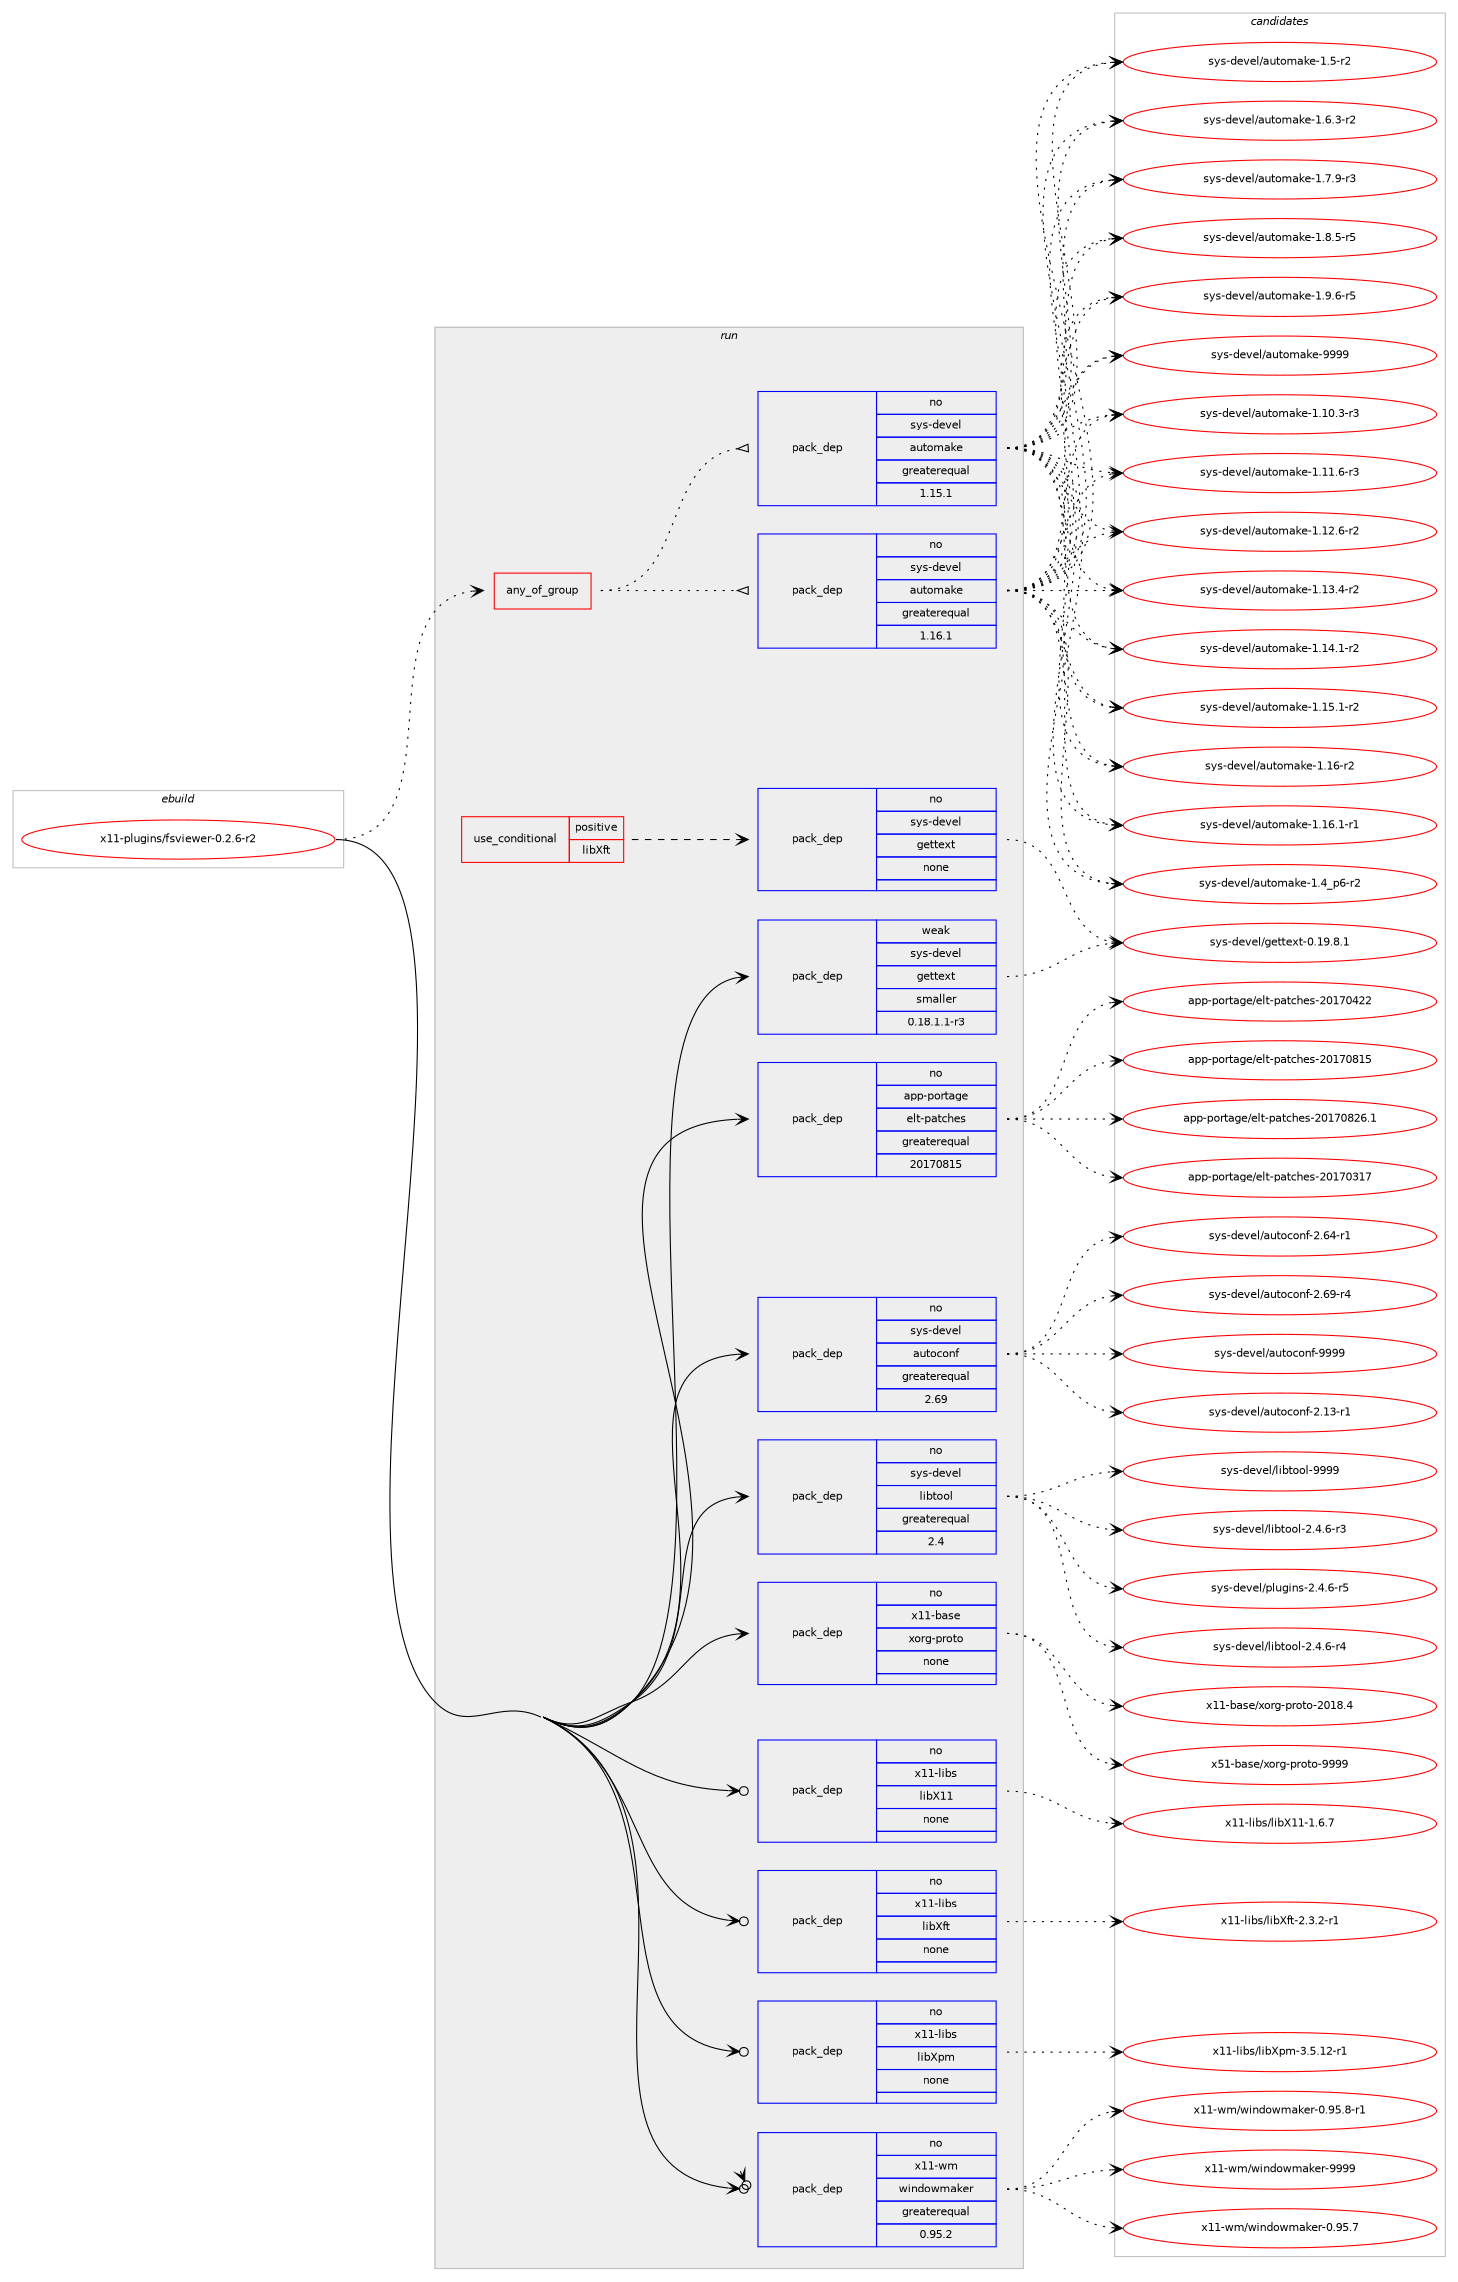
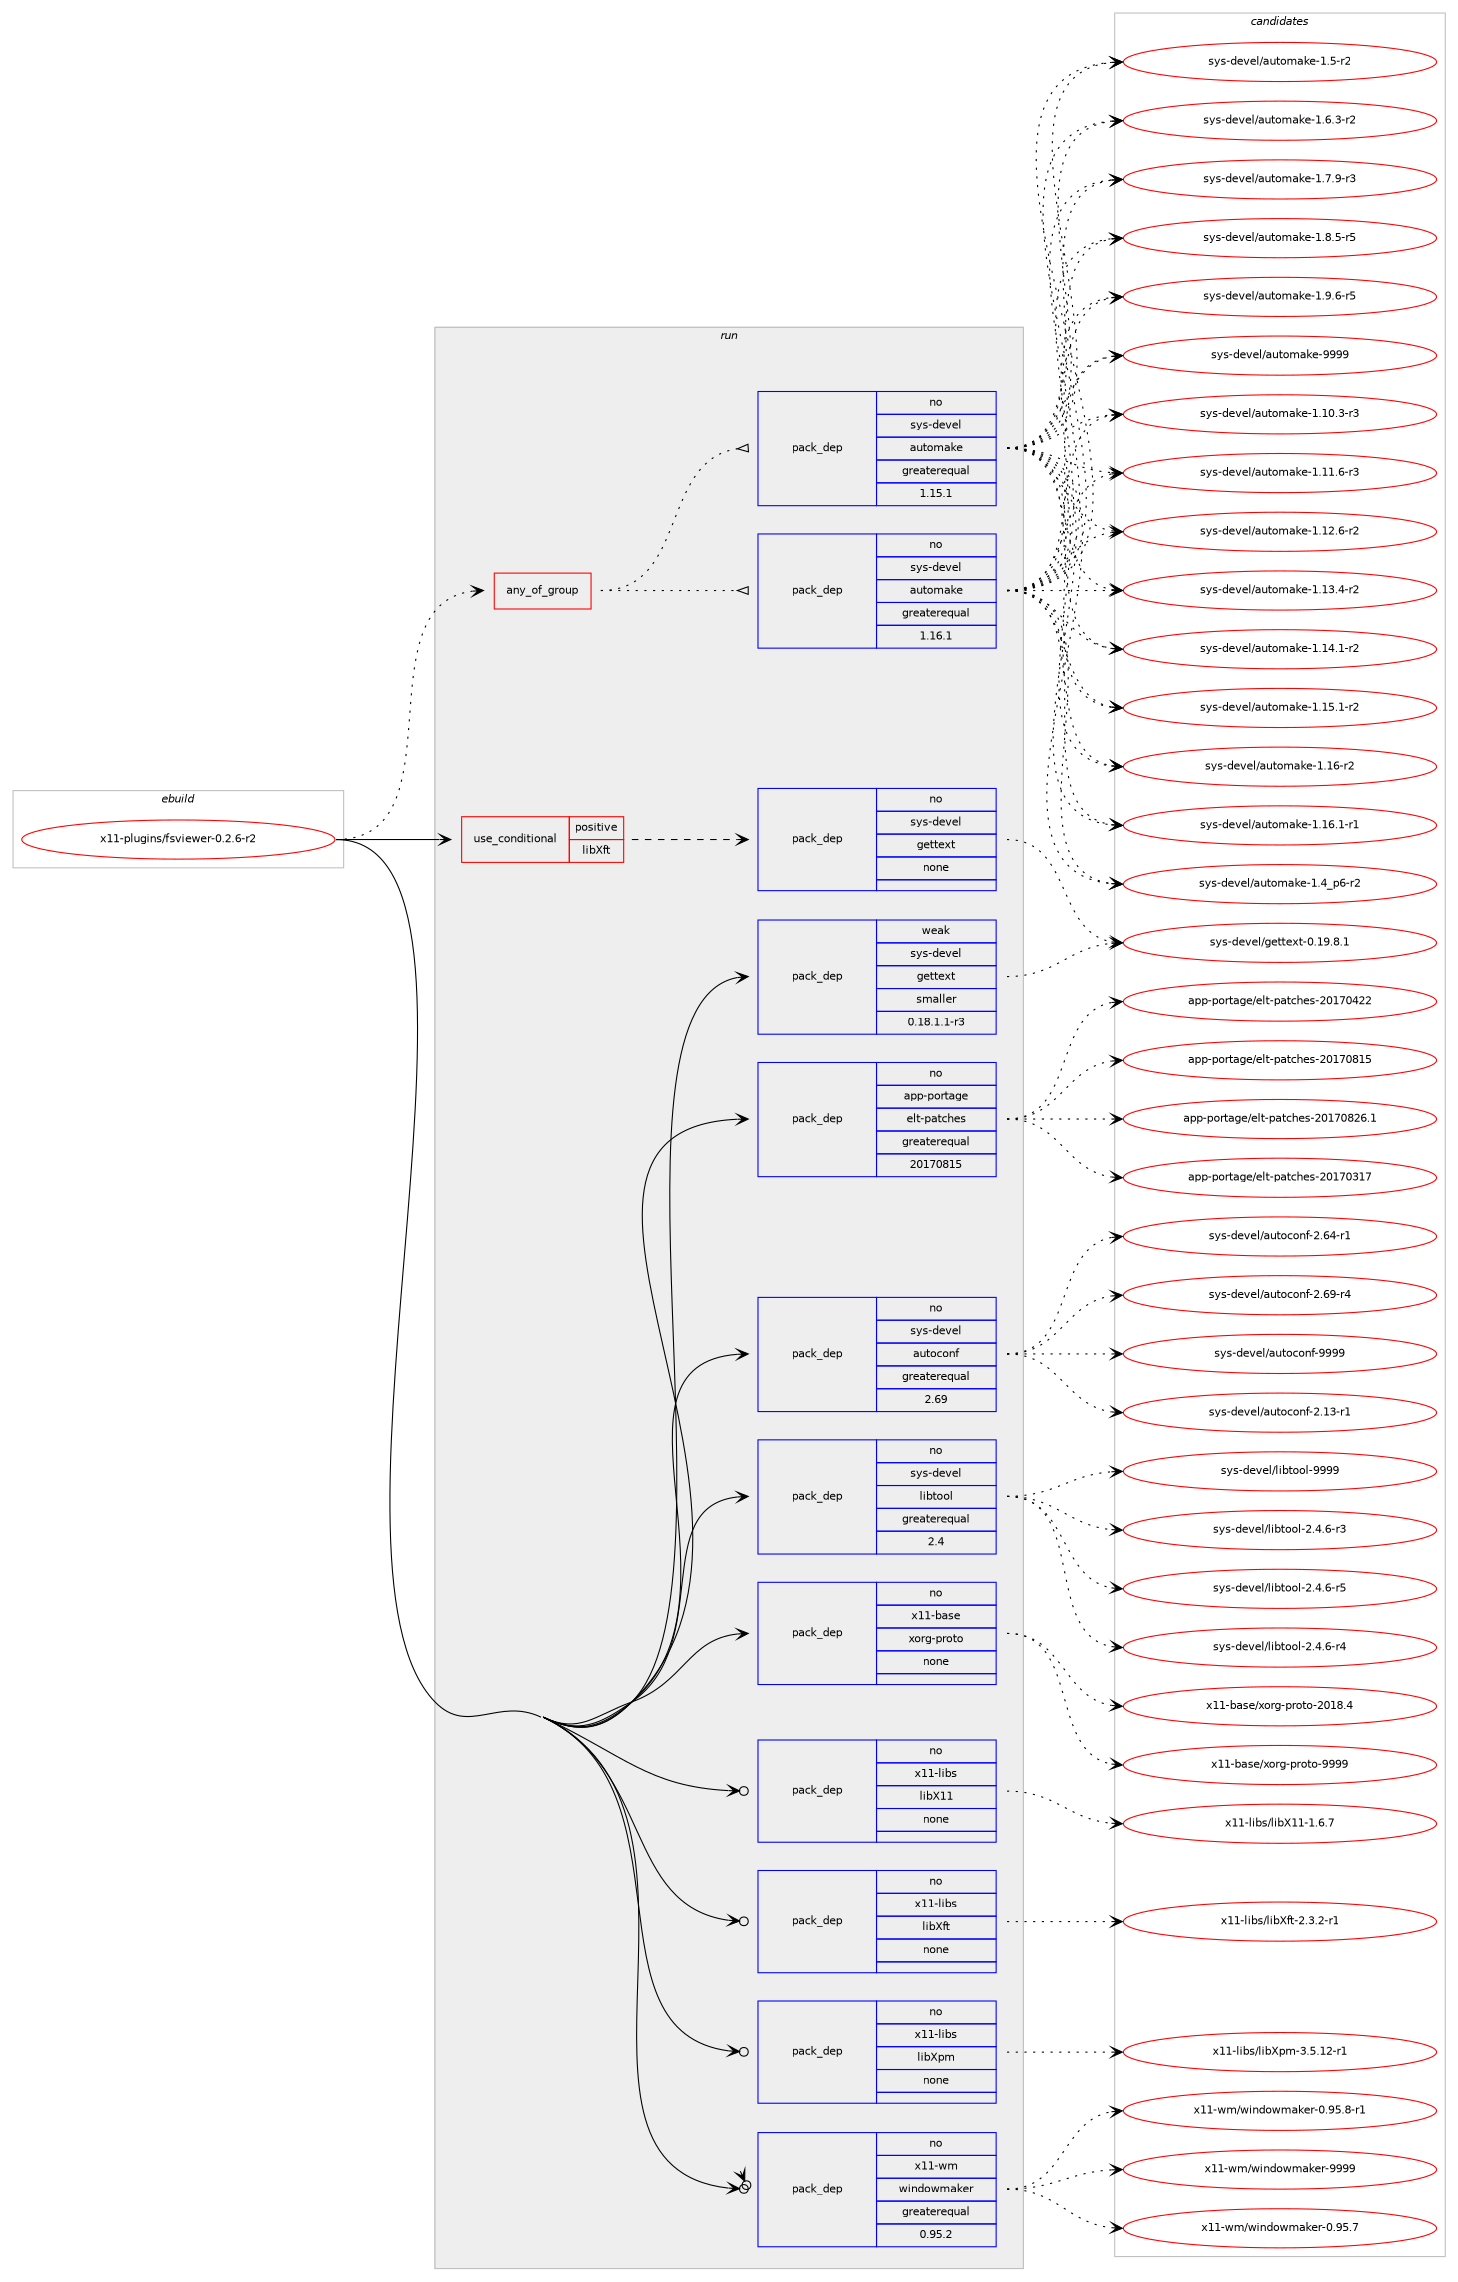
none -> (388, 840)
(1280, 1589) -> (1280, 1589)
(1280, 1765) -> (1280, 1765)
